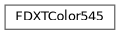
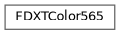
(60, 17) -> (60, 17)
